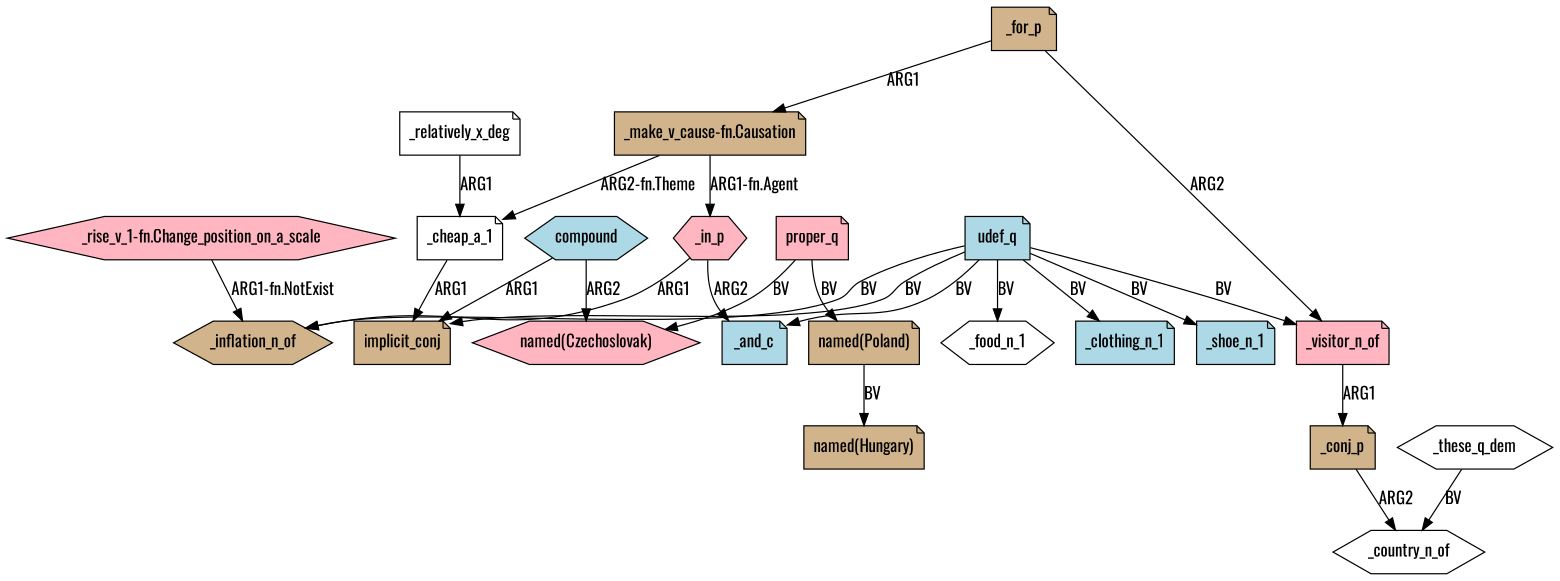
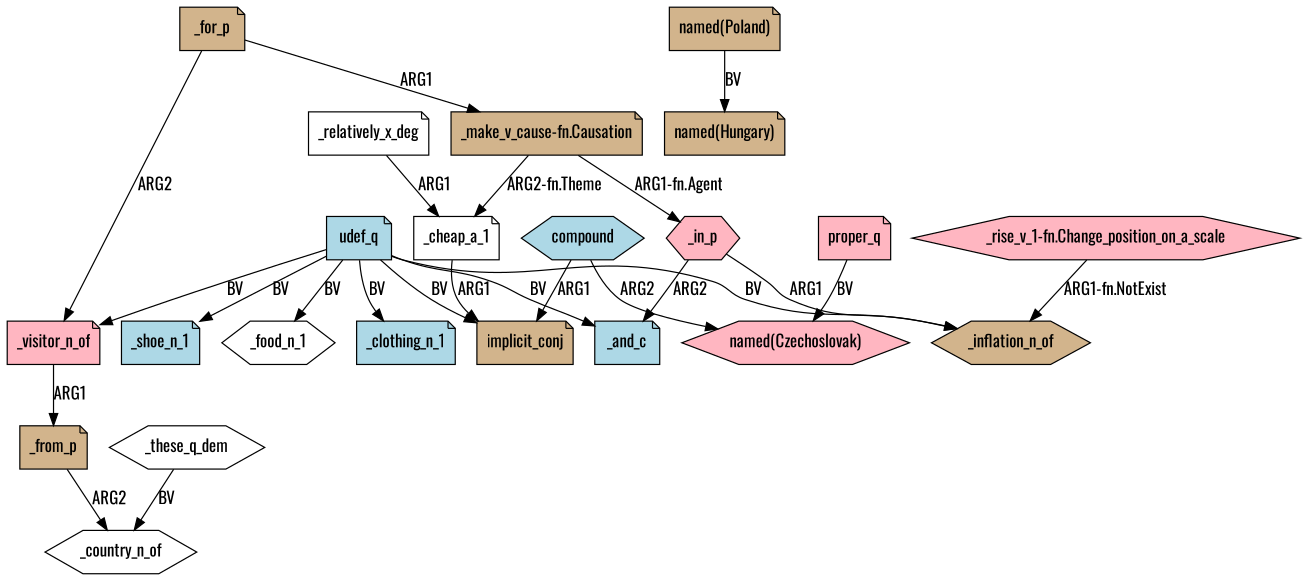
(816, 287) -> none
(1343, 447) -> (54, 447)
